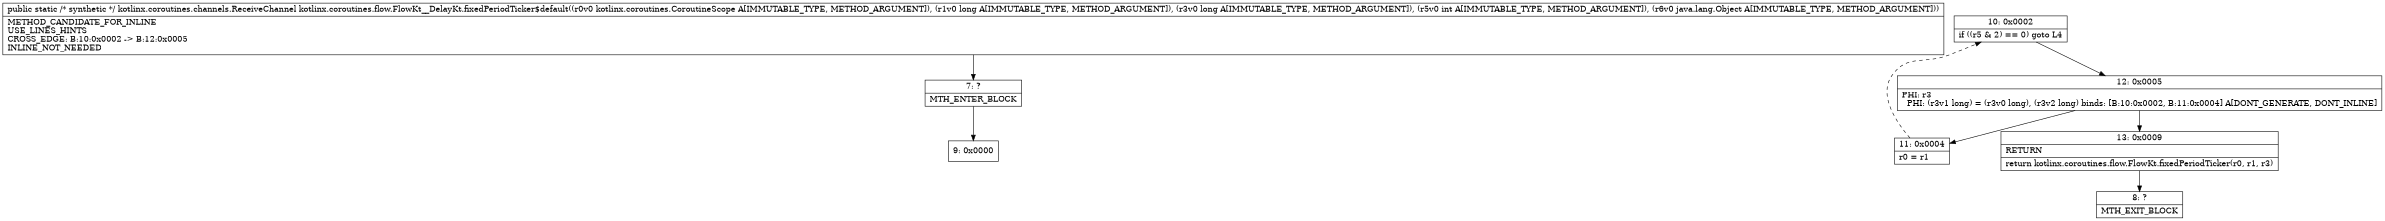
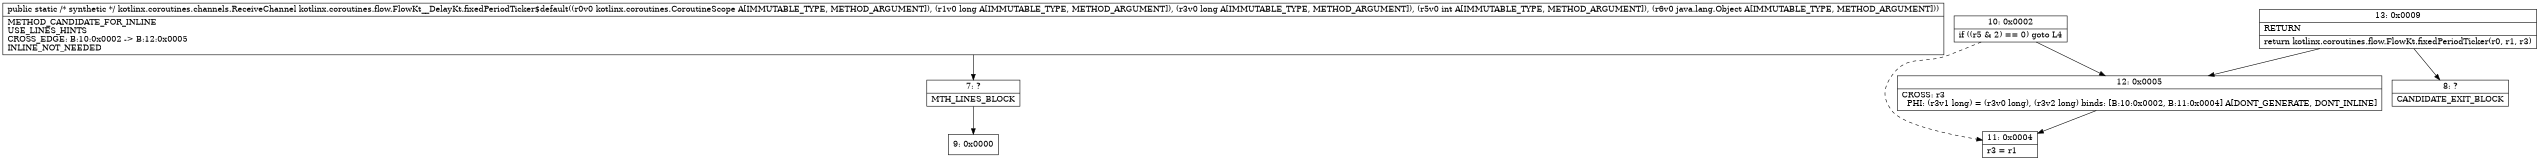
(1899, 68) -> (1885, 90)
(1918, 95) -> (1925, 95)
(973, 99) -> (973, 99)
(2140, 118) -> (2267, 61)
(1914, 157) -> (2002, 151)
(2140, 211) -> (2450, 99)
